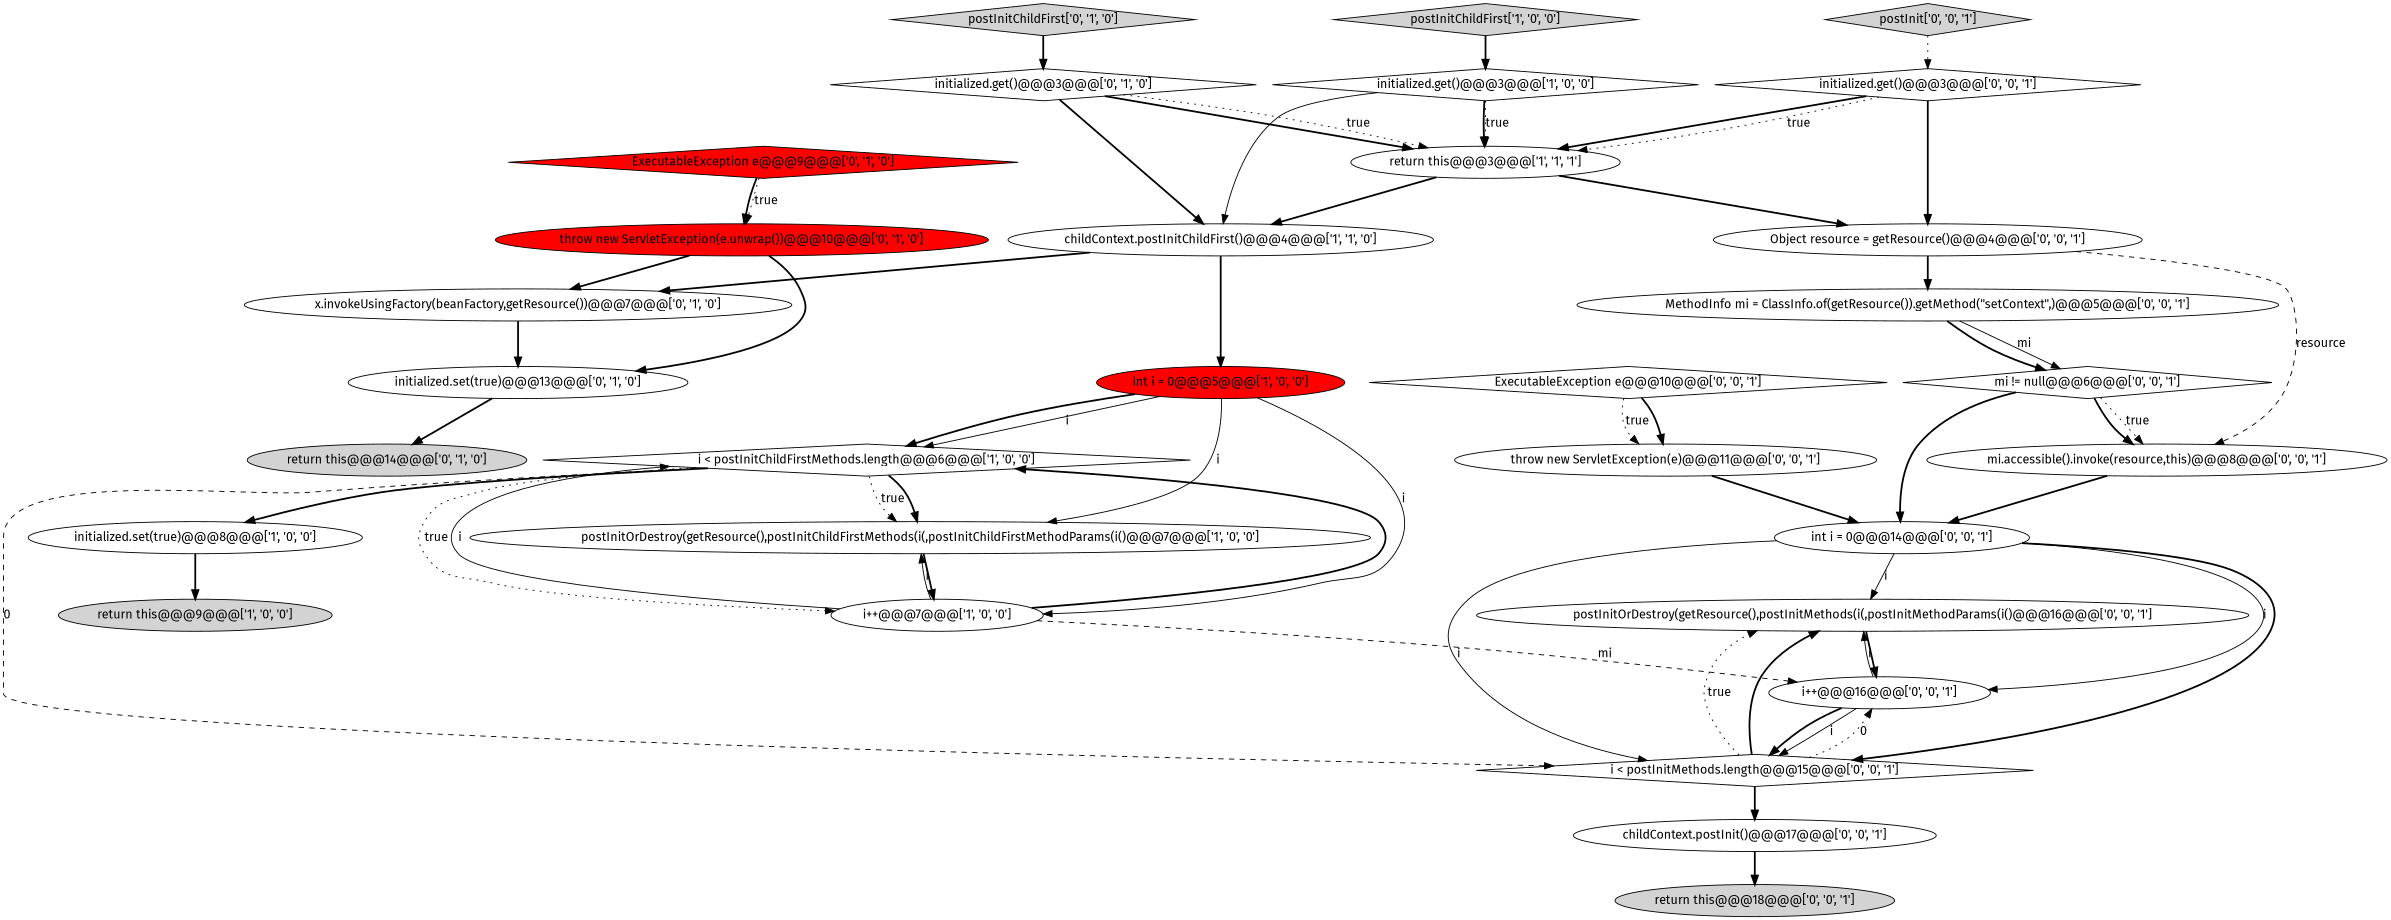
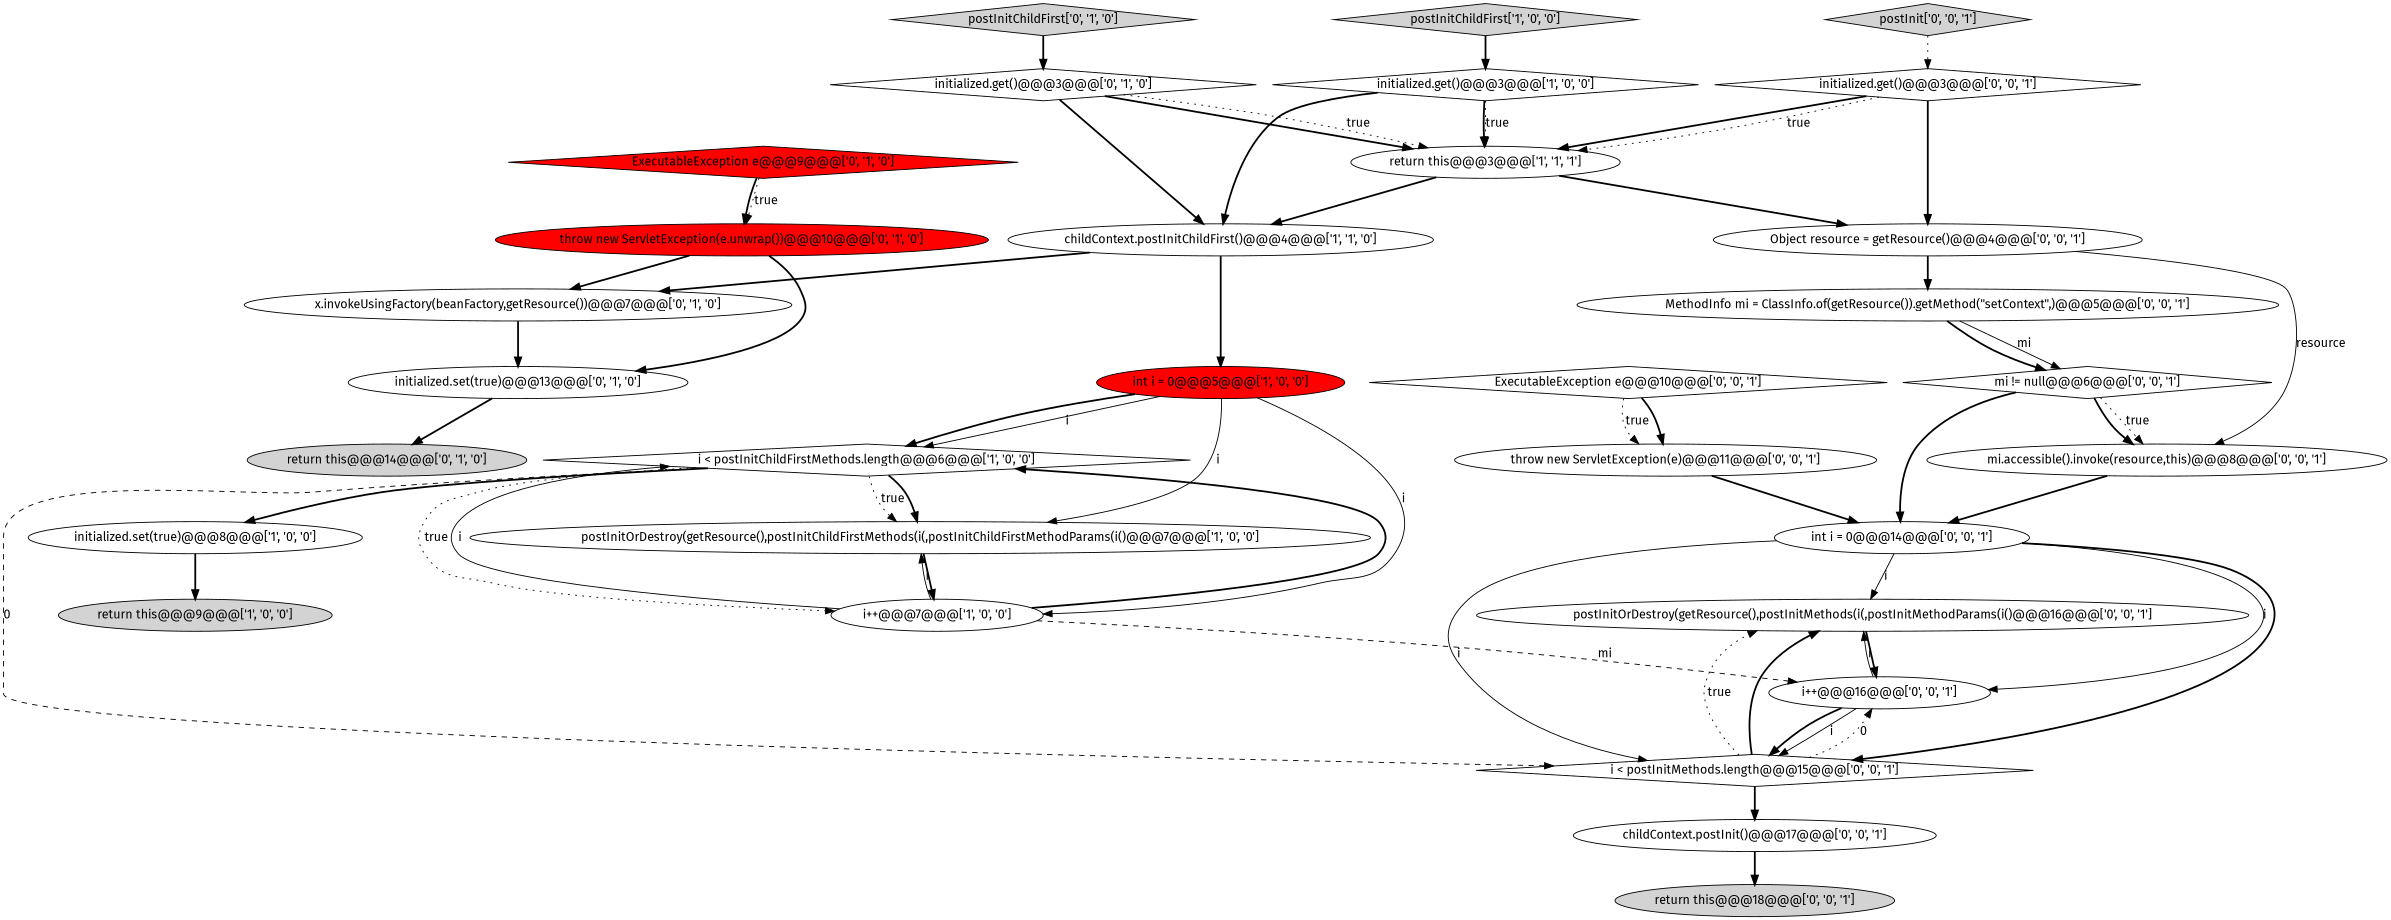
(1288, 112) -> (1288, 112)
(2274, 282) -> (2274, 282)
